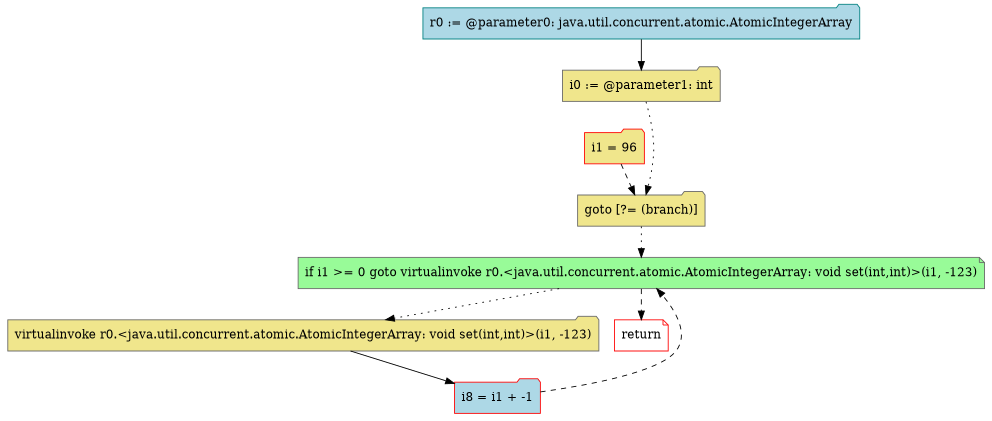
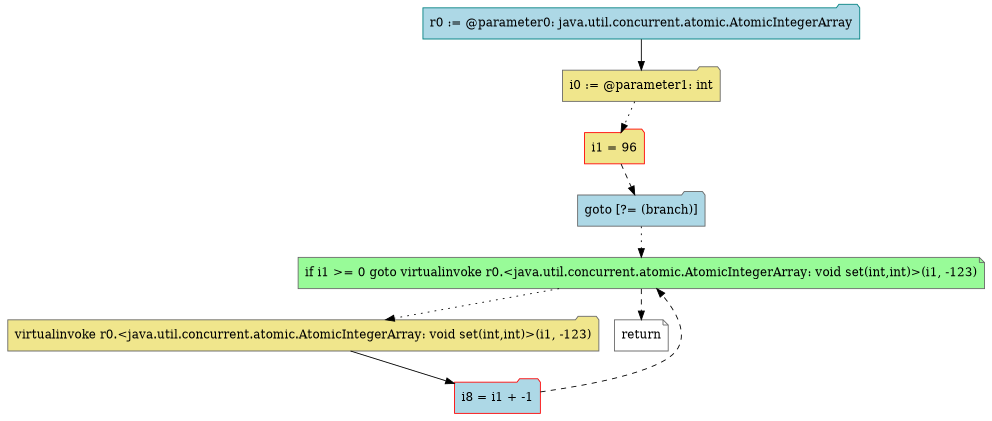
(654, 144) -> (630, 113)
(641, 211) -> (641, 211)
(641, 335) -> (641, 335)
